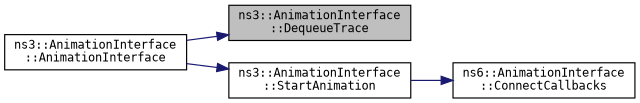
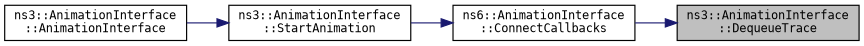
(202, 38) -> (650, 23)
